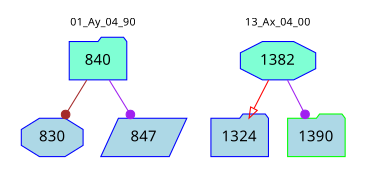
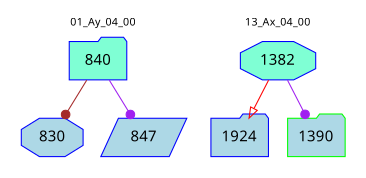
(103, 23) -> (103, 23)
(240, 137) -> (240, 137)
